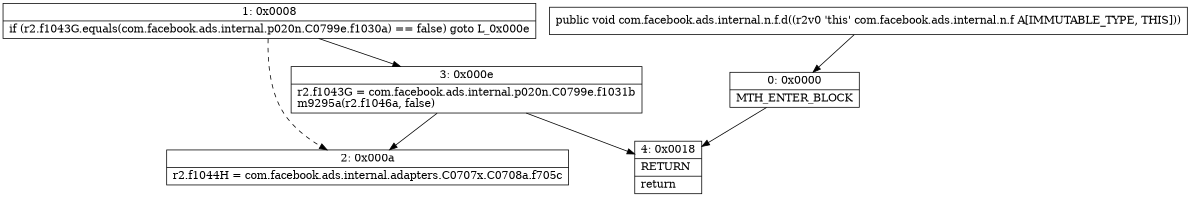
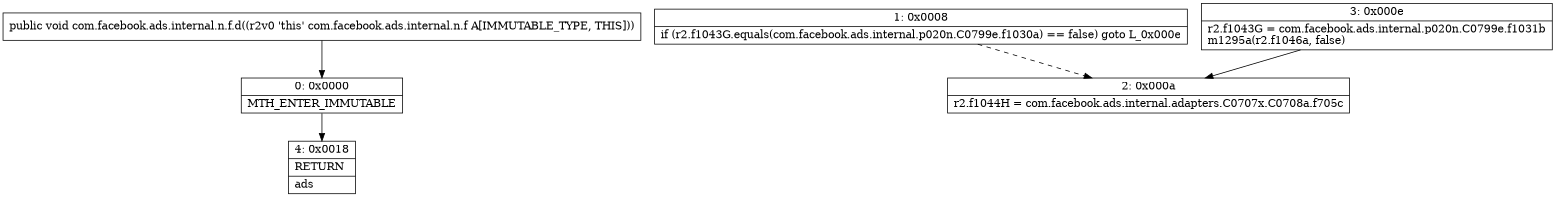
(356, 51) -> none
(795, 98) -> (322, 104)
(366, 104) -> (1276, 41)
(577, 132) -> none
(658, 185) -> (304, 185)
